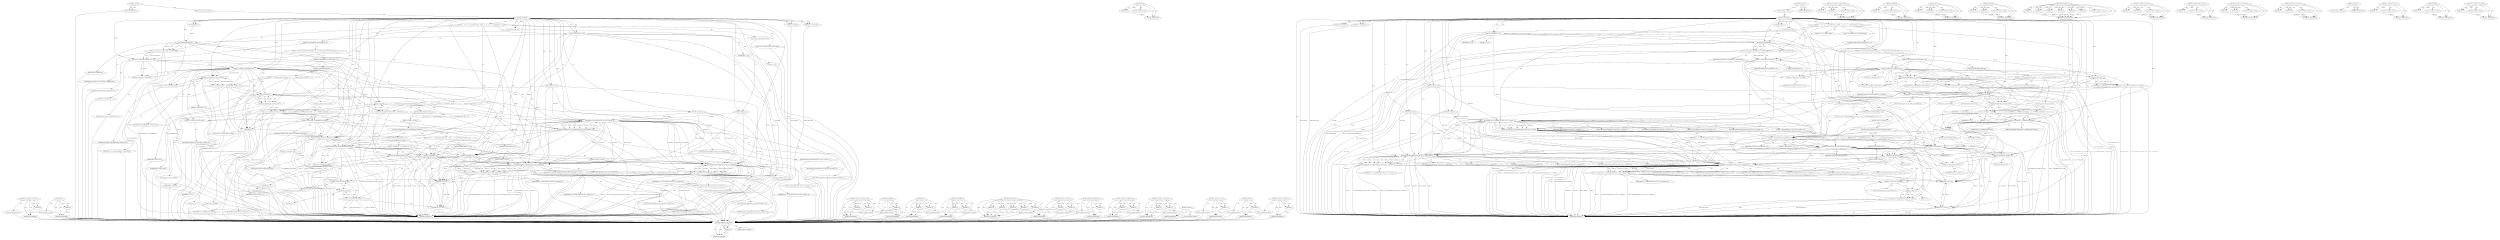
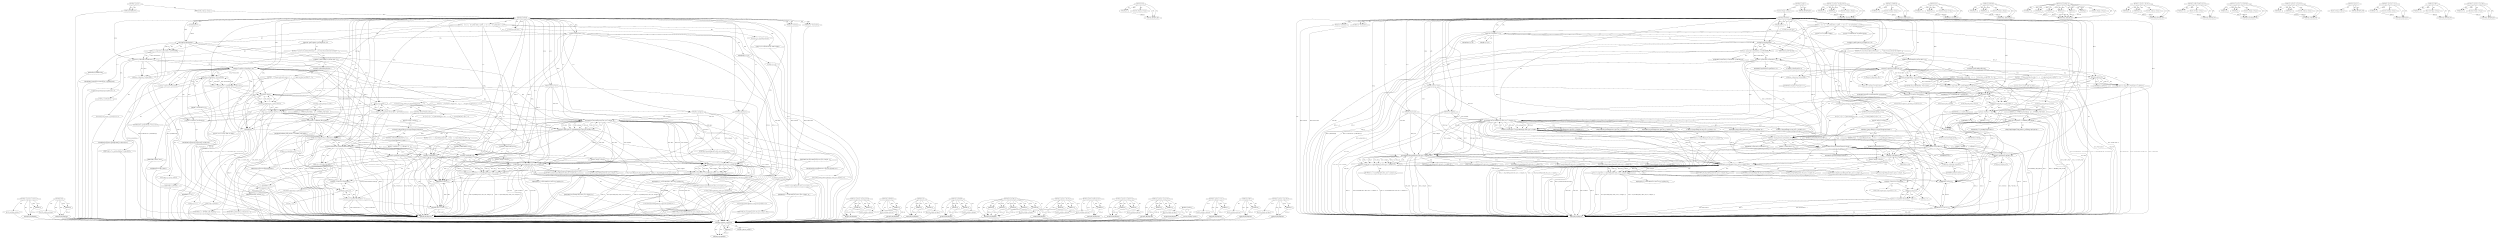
(1668, 173) -> none
